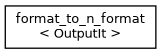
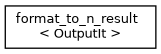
(81, 27) -> (81, 27)
